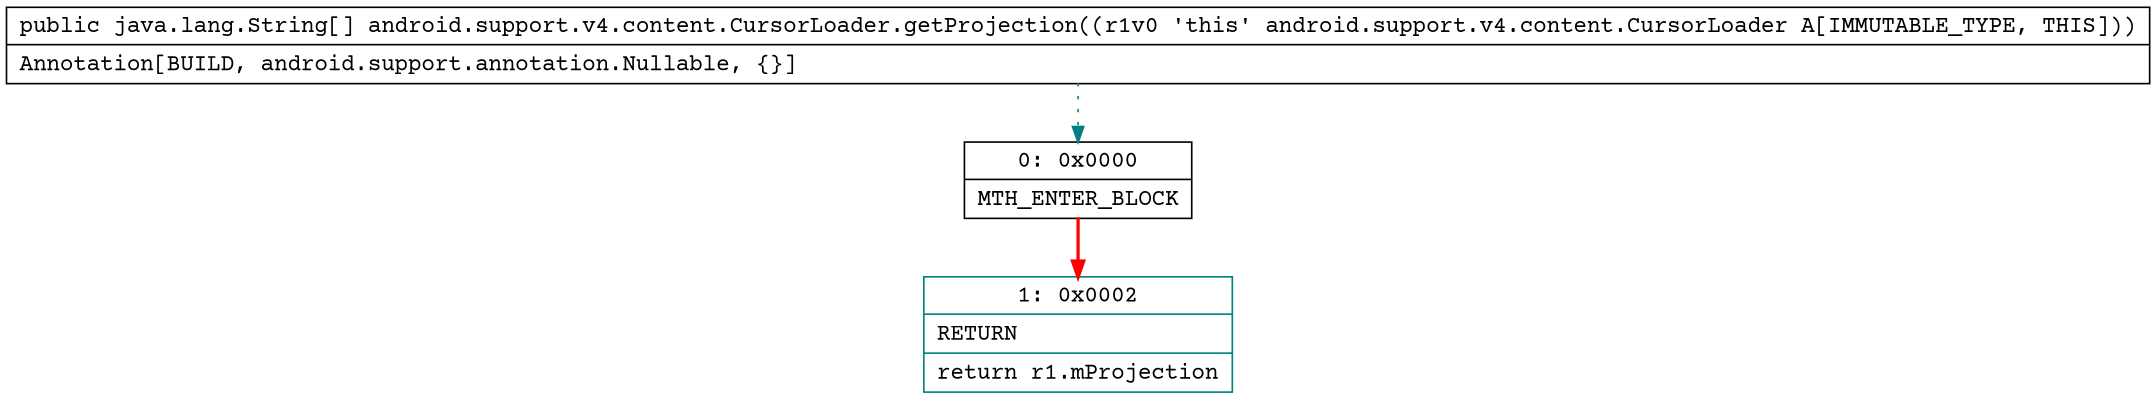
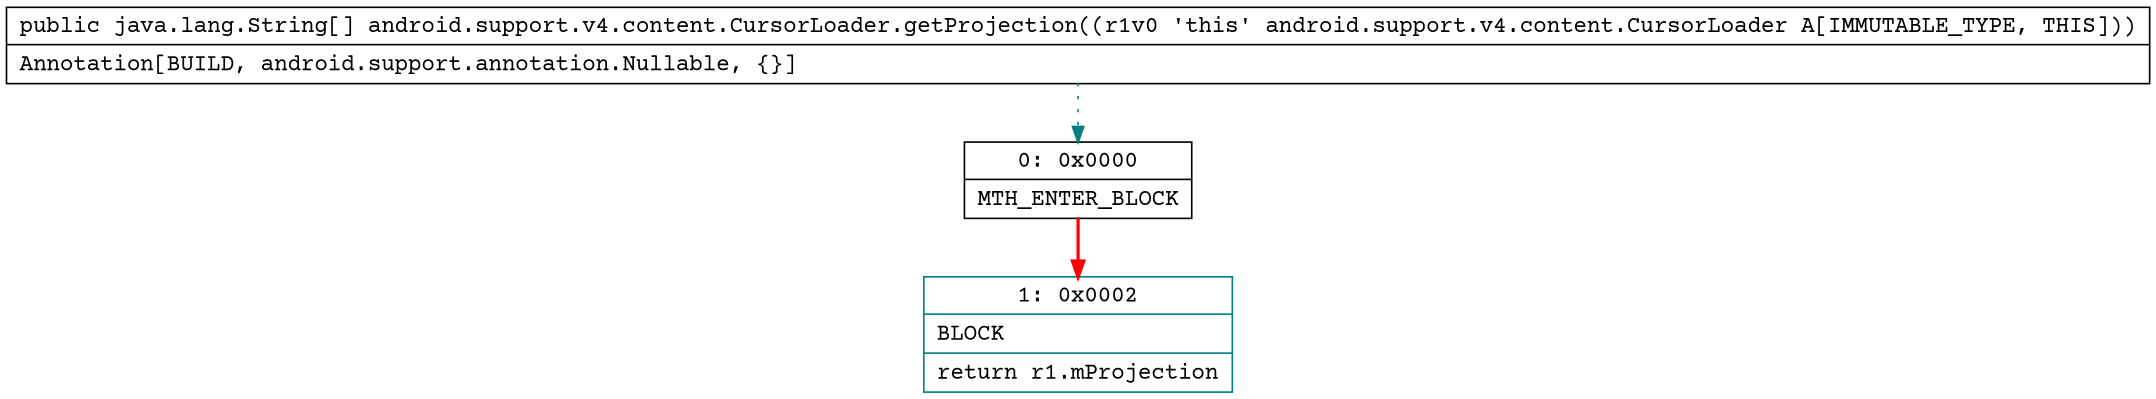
(977, 333) -> (971, 333)
